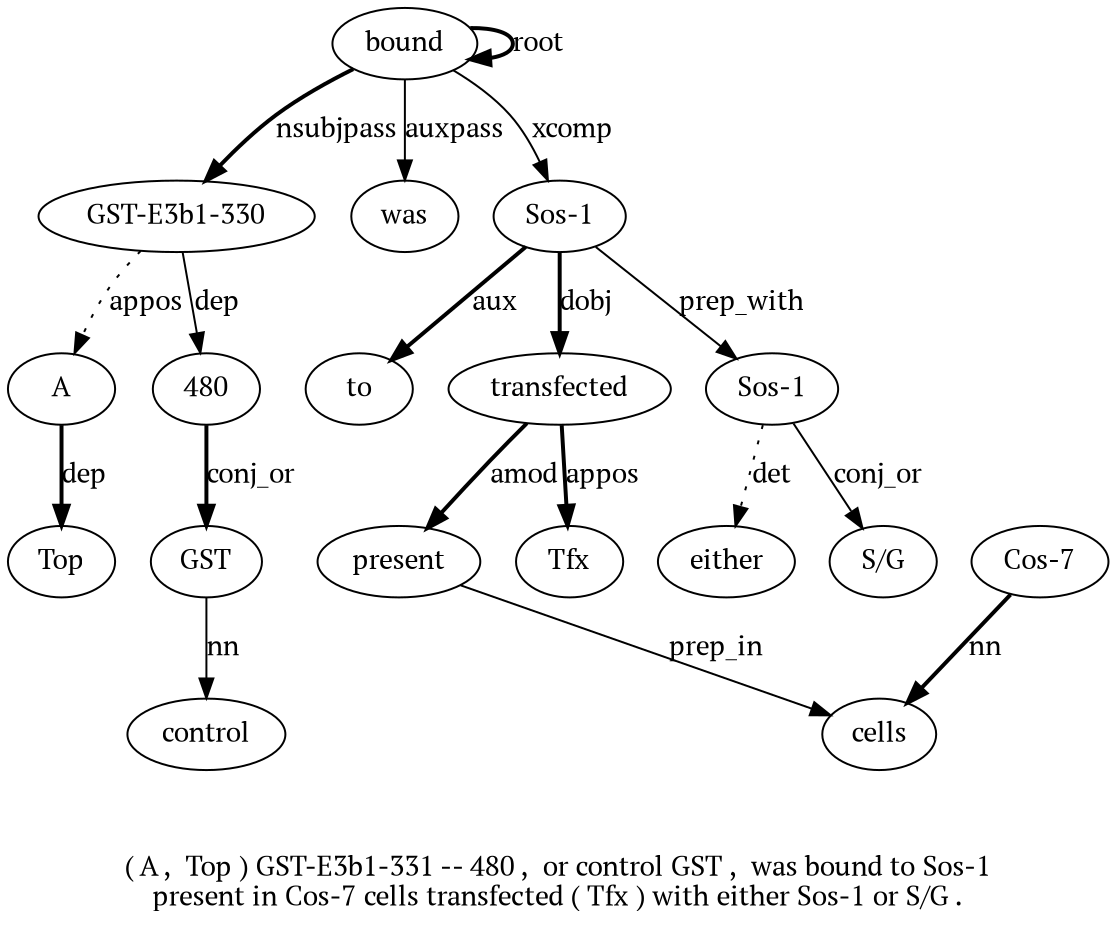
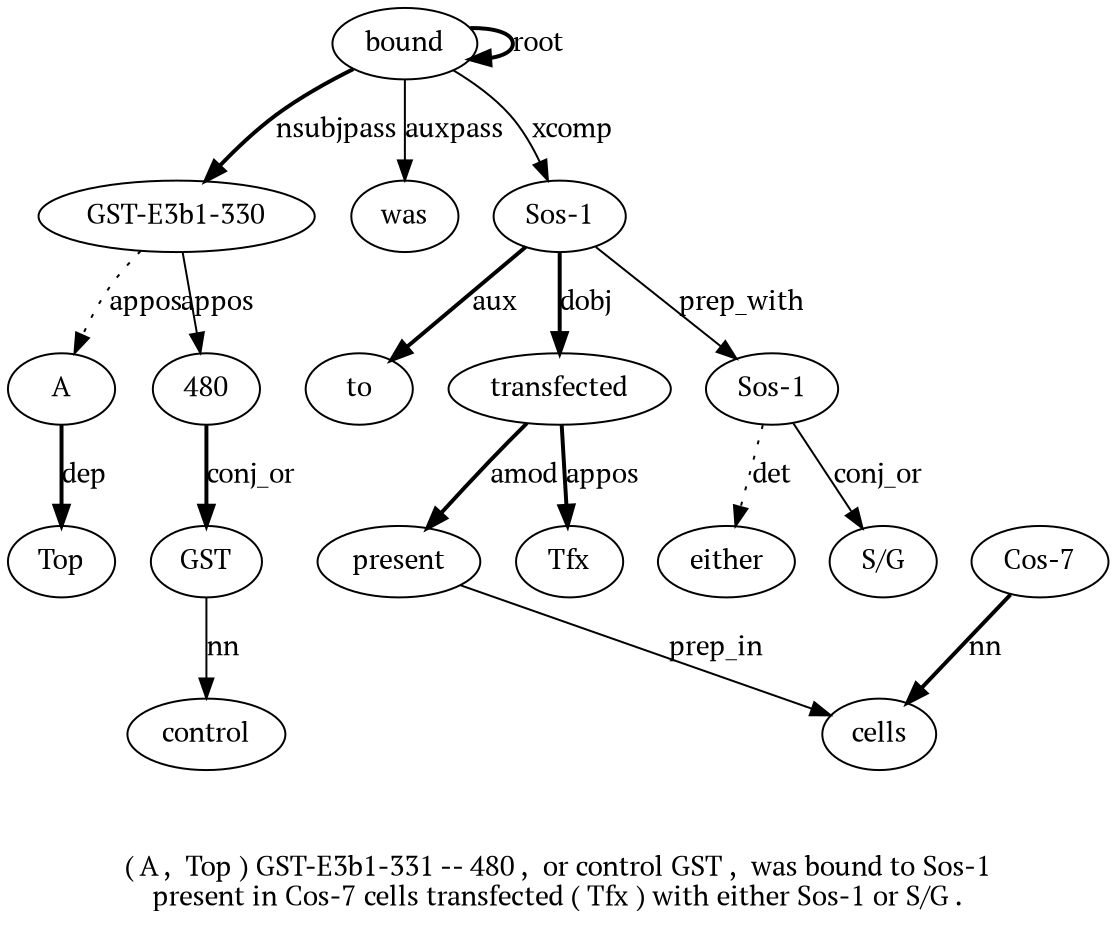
(217, 303) -> (217, 303)
